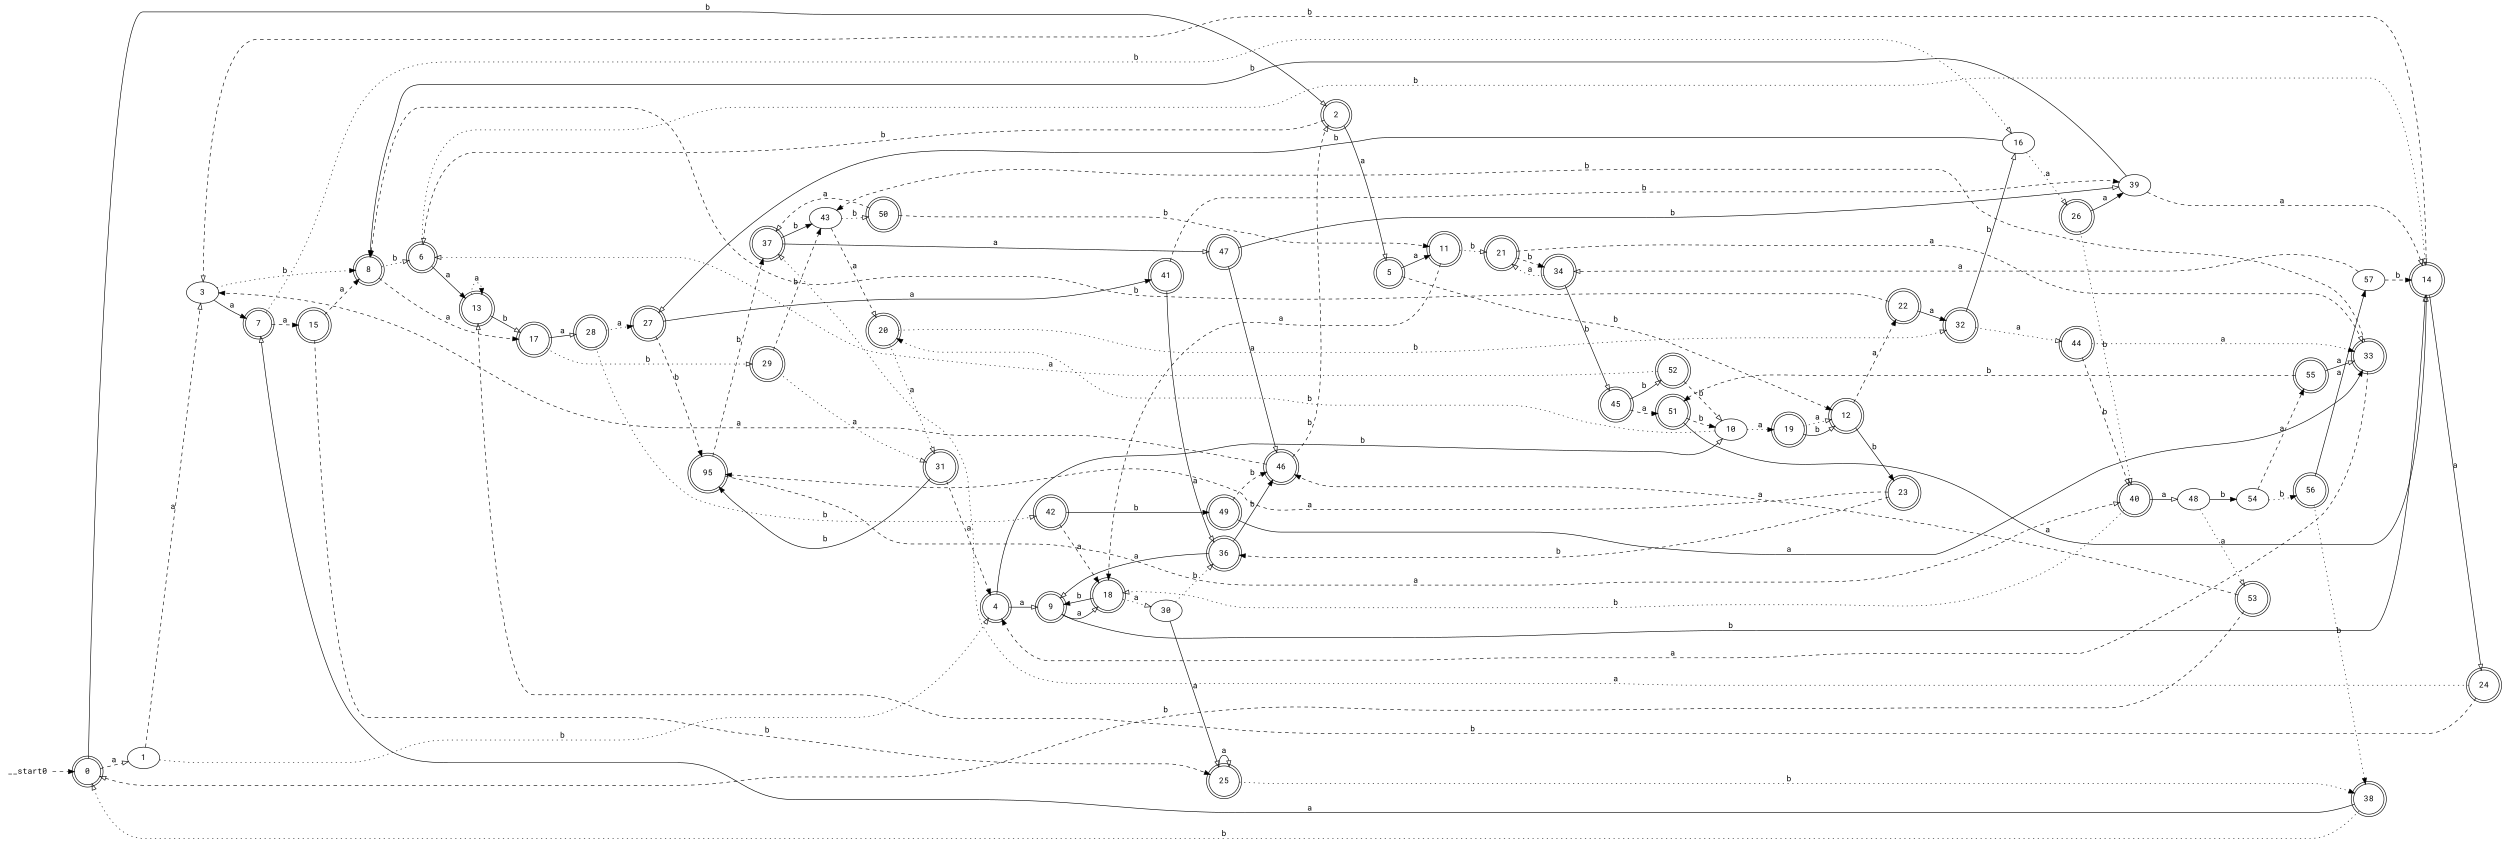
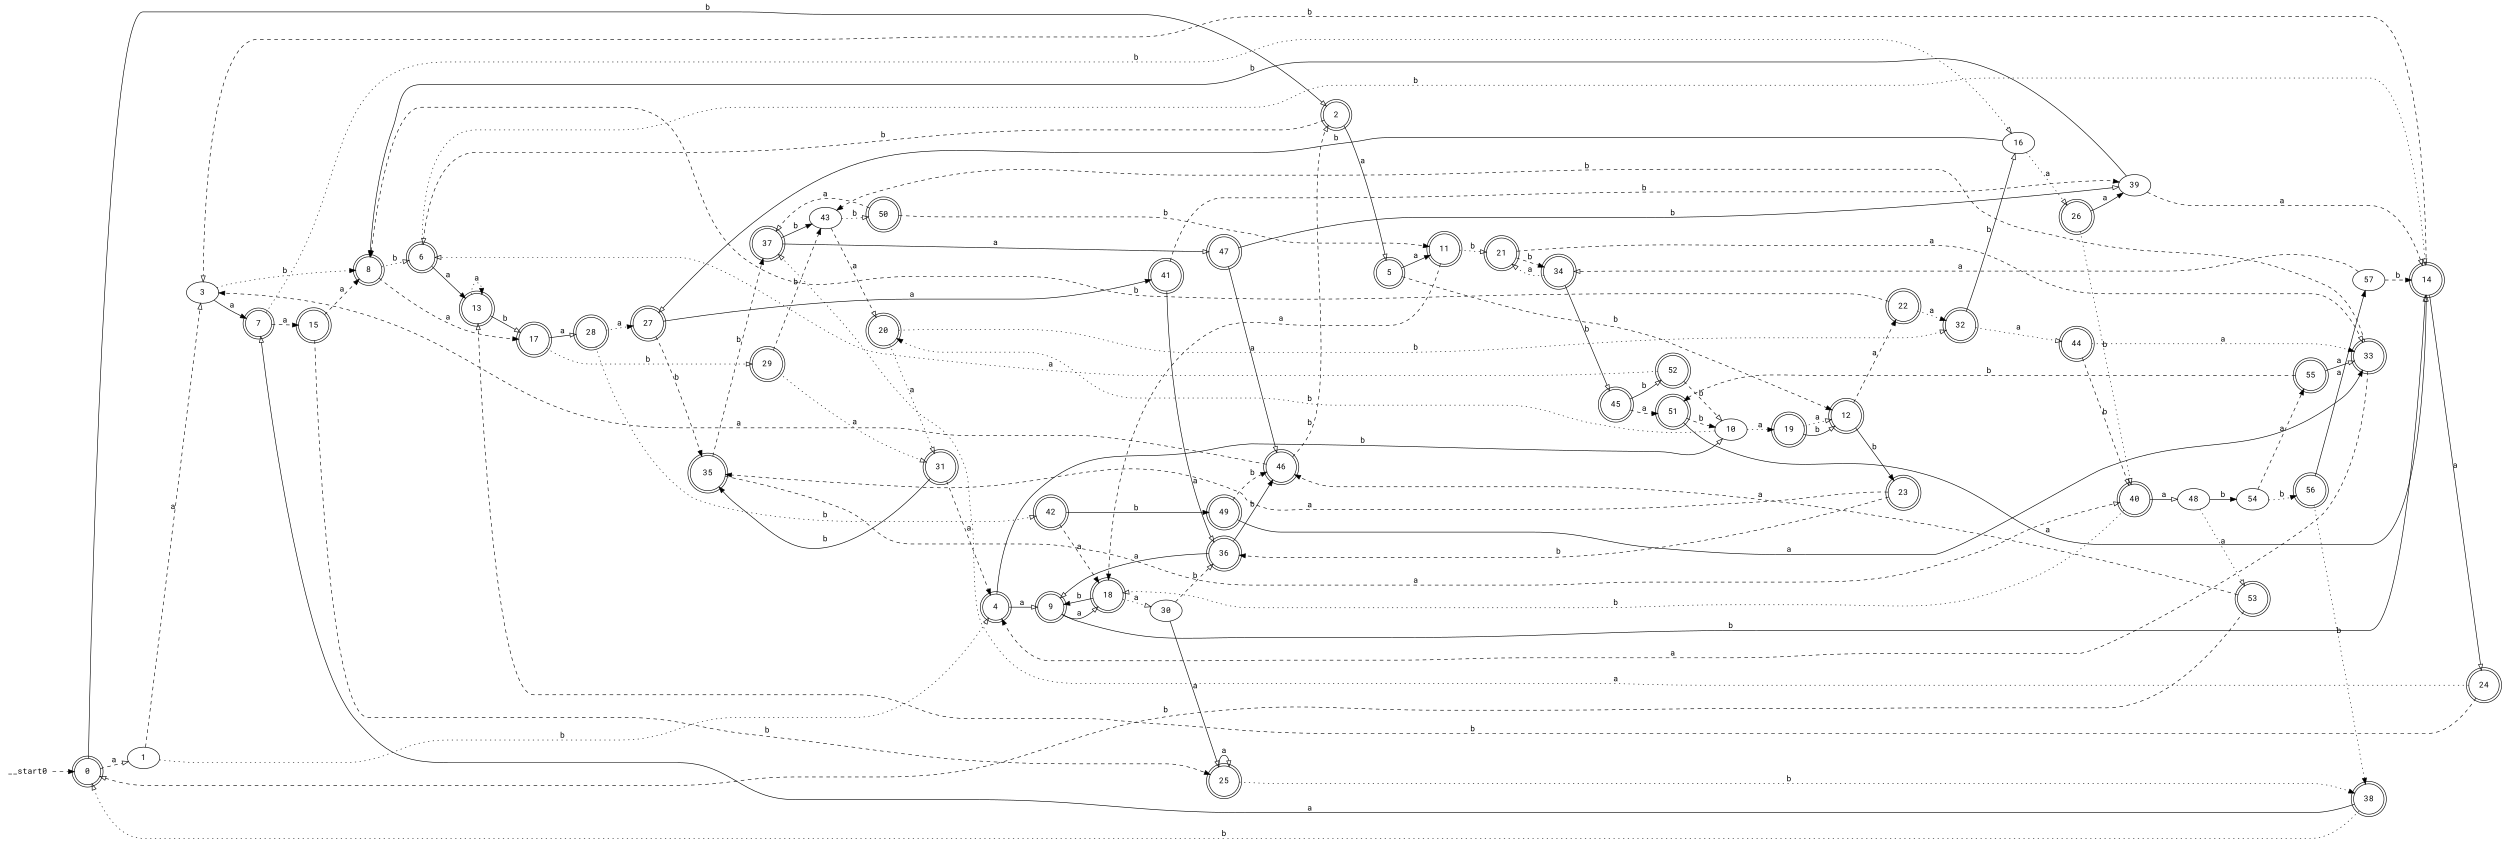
(1929, 315) -> (1929, 315)
(708, 473) -> (708, 473)
(1192, 585) -> (1192, 585)
